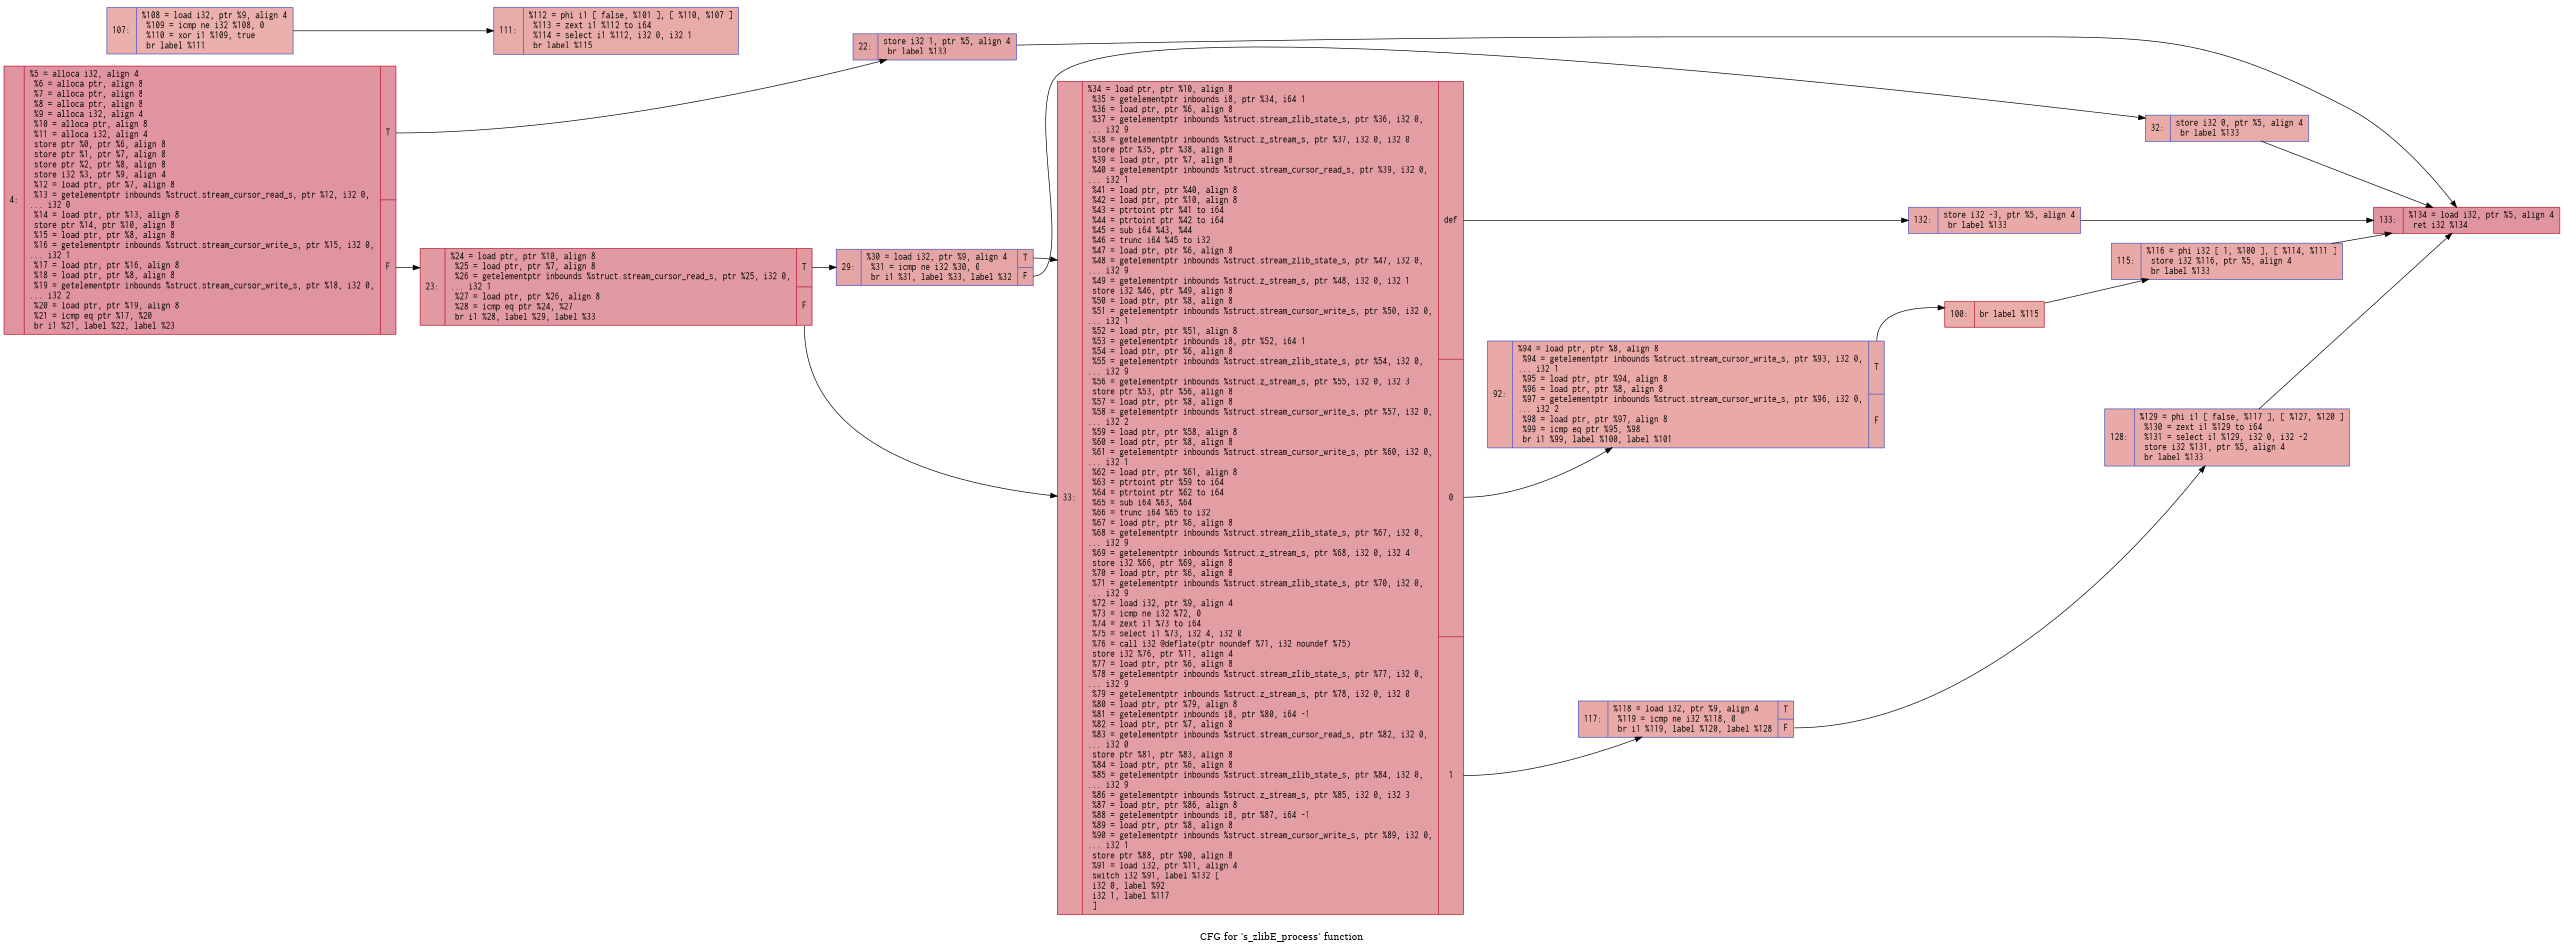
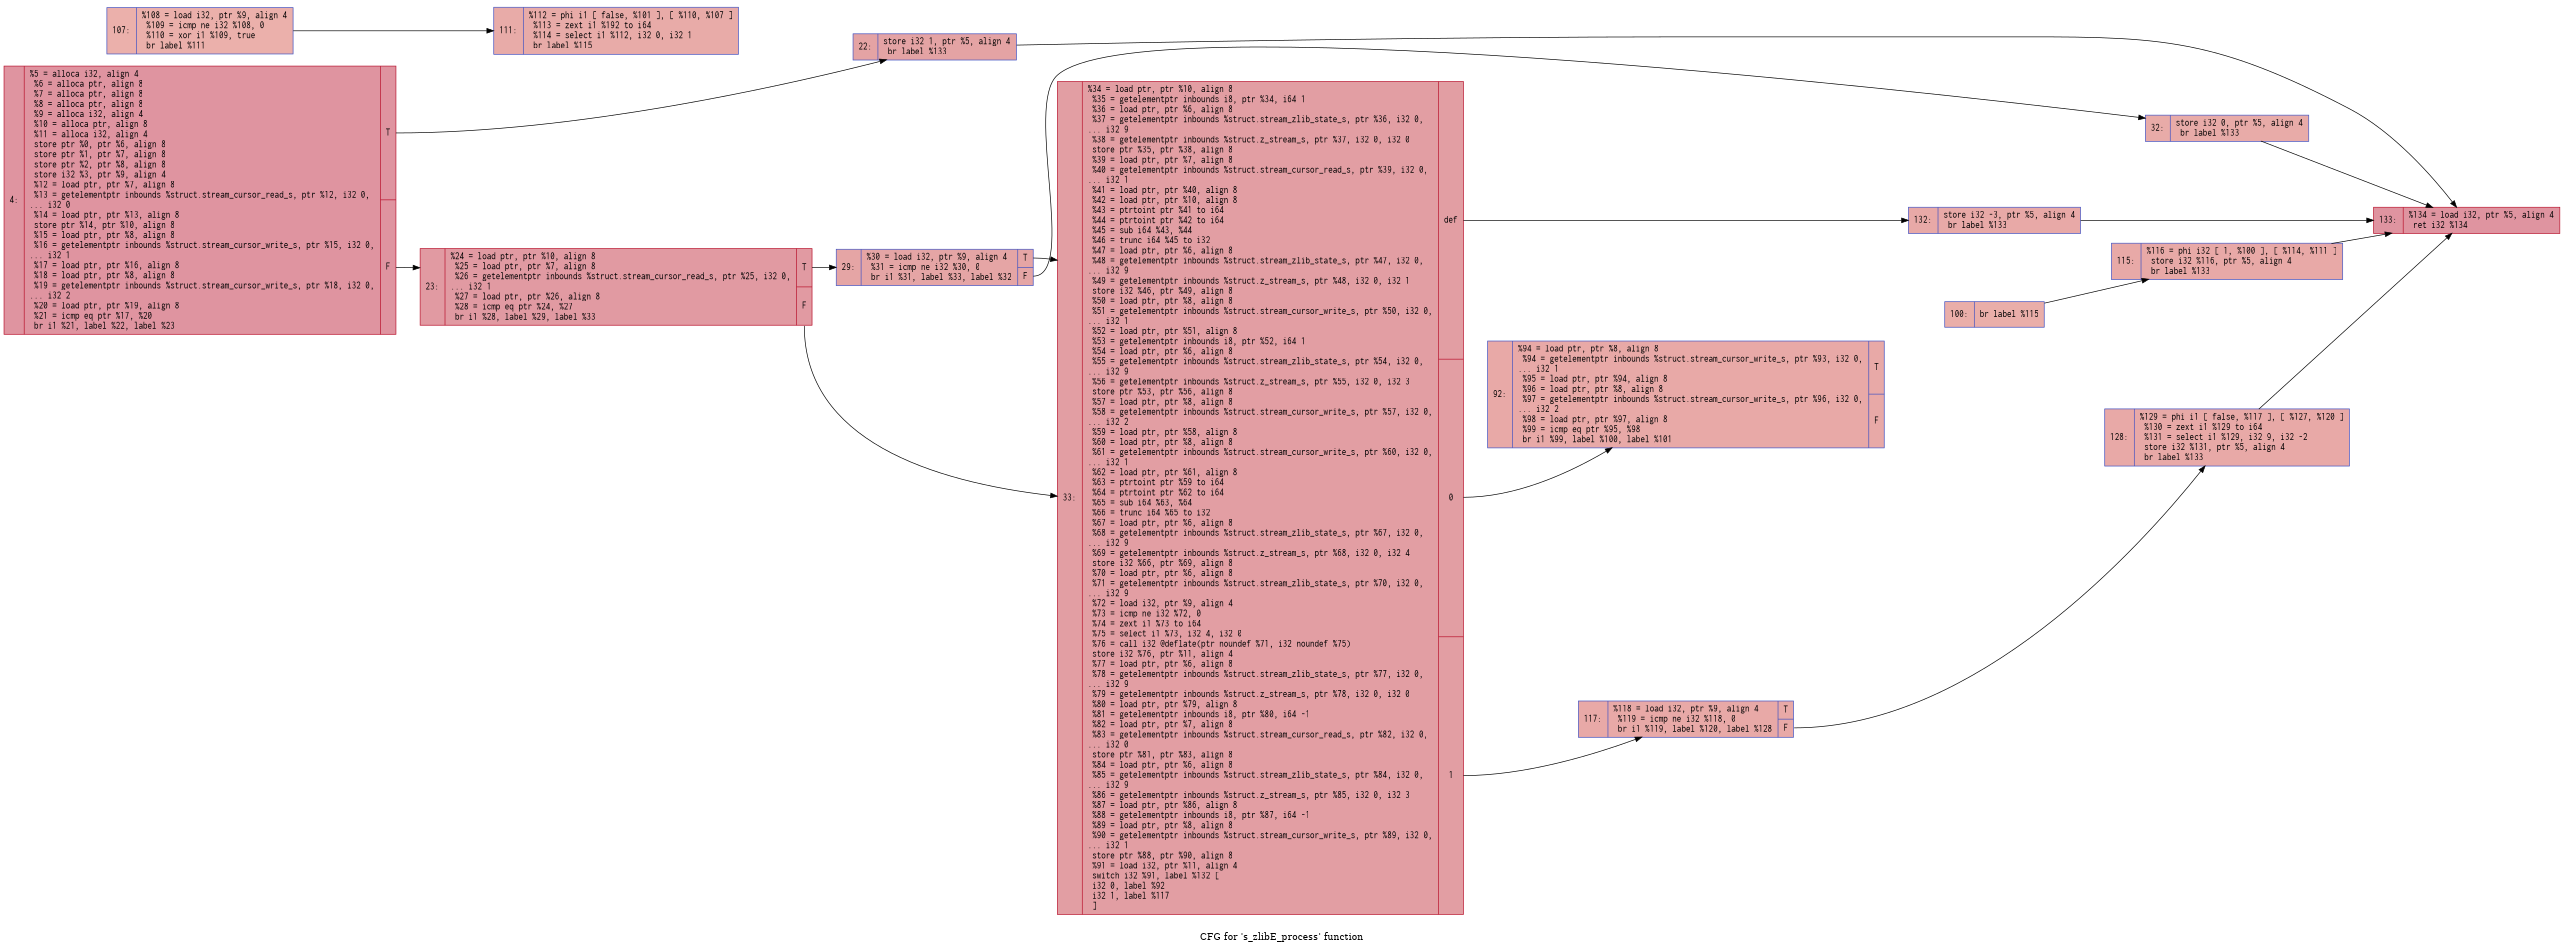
(590, 25) -> (590, 25)
(1900, 313) -> none
(1994, 314) -> (1994, 314)
(2224, 437) -> (2224, 437)
